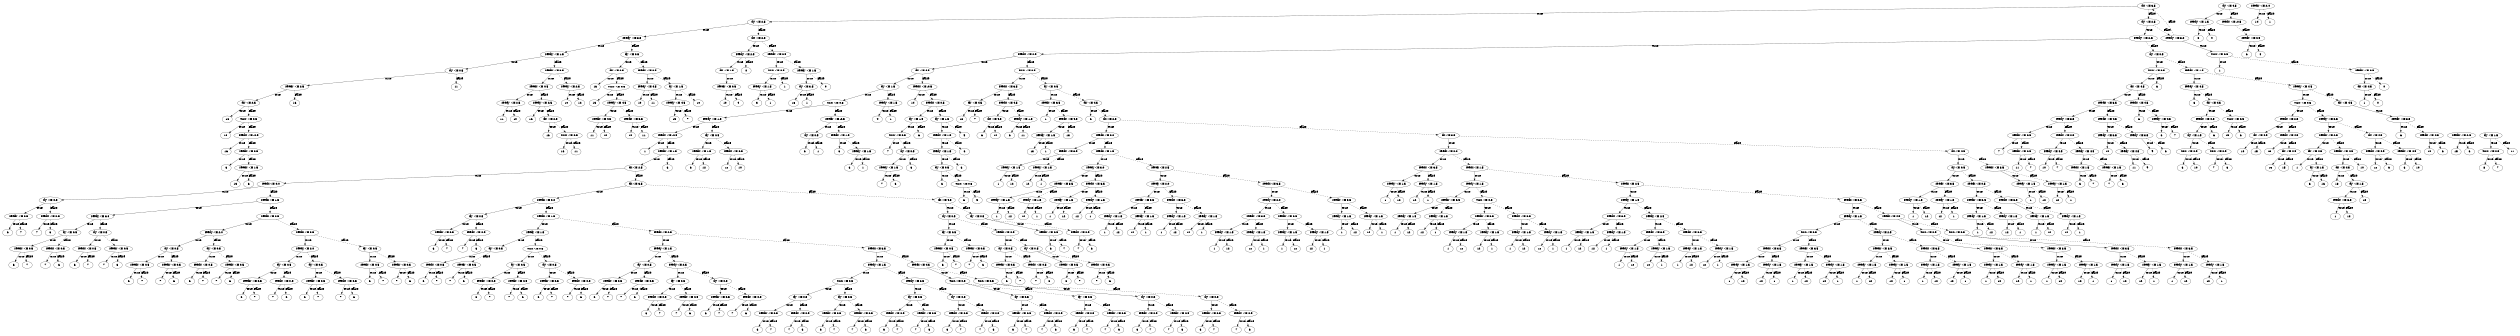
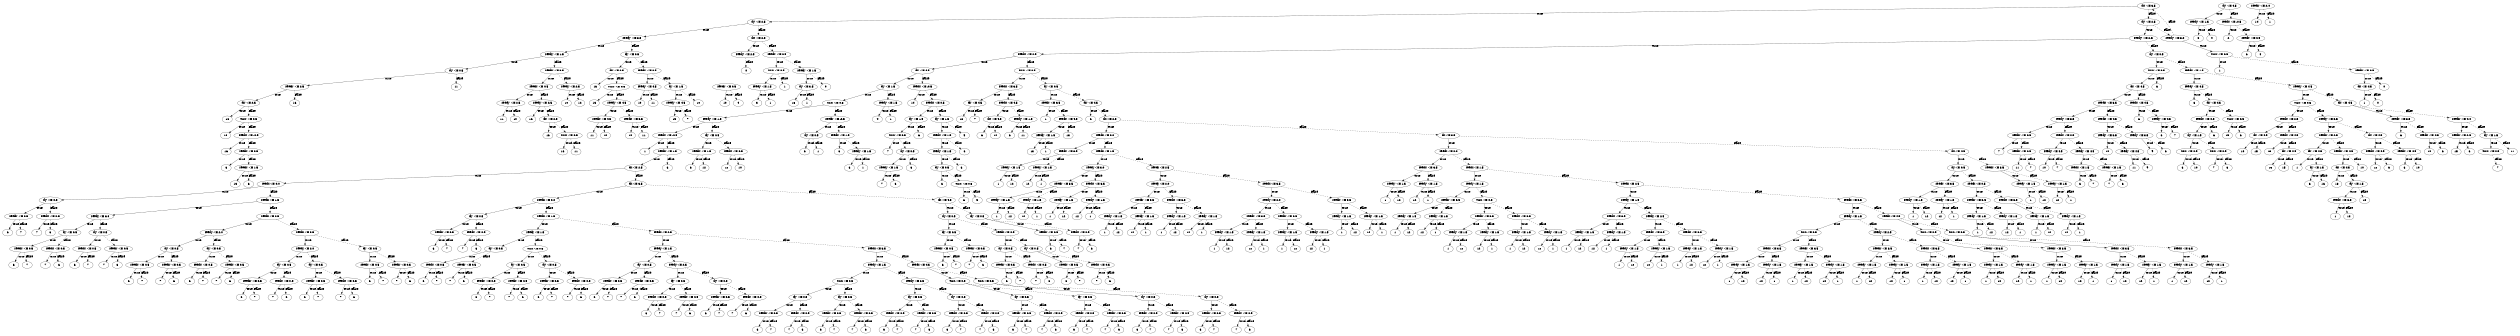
none -> (2228, 38)
(727, 71) -> none
none -> (2462, 119)
(2484, 168) -> none
